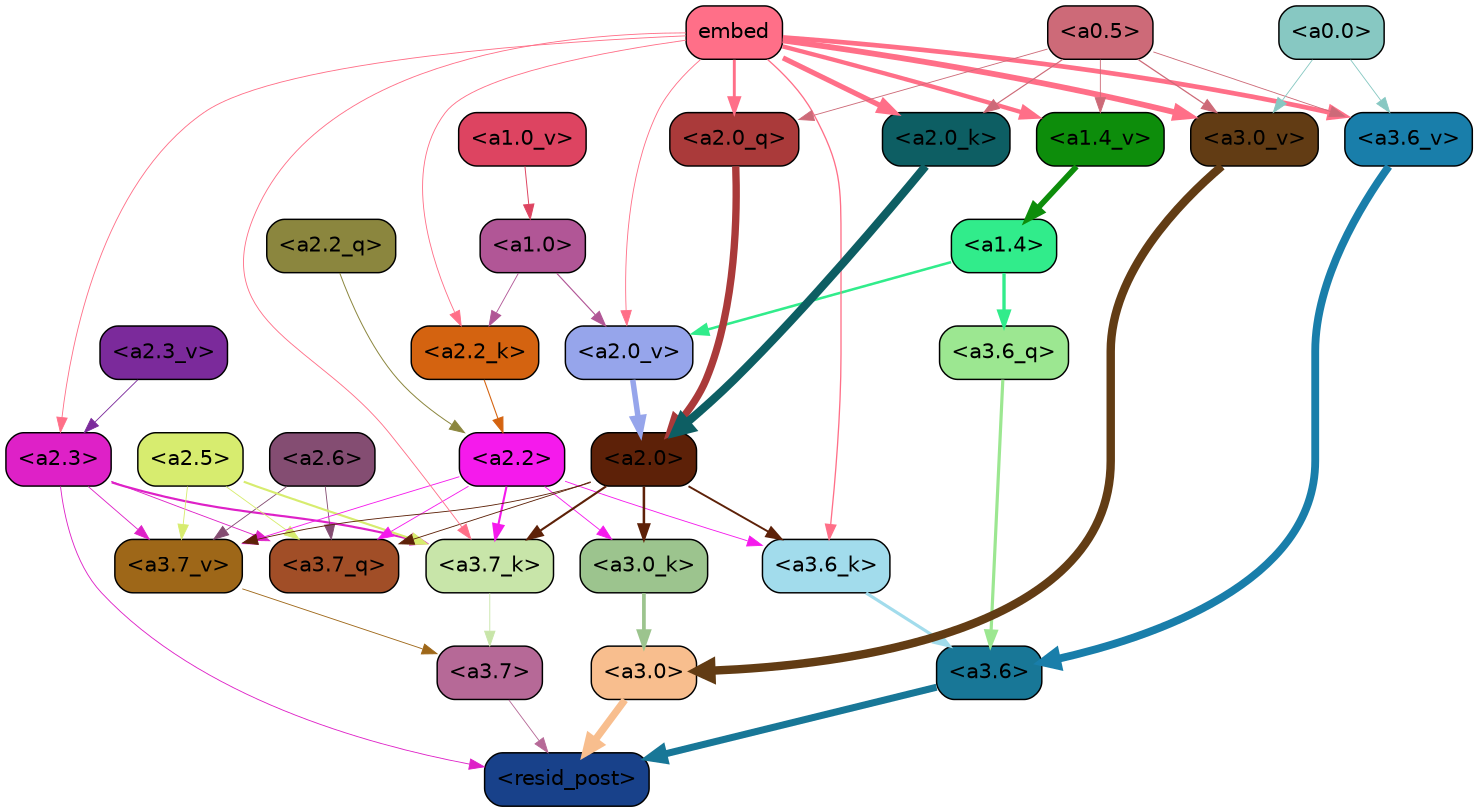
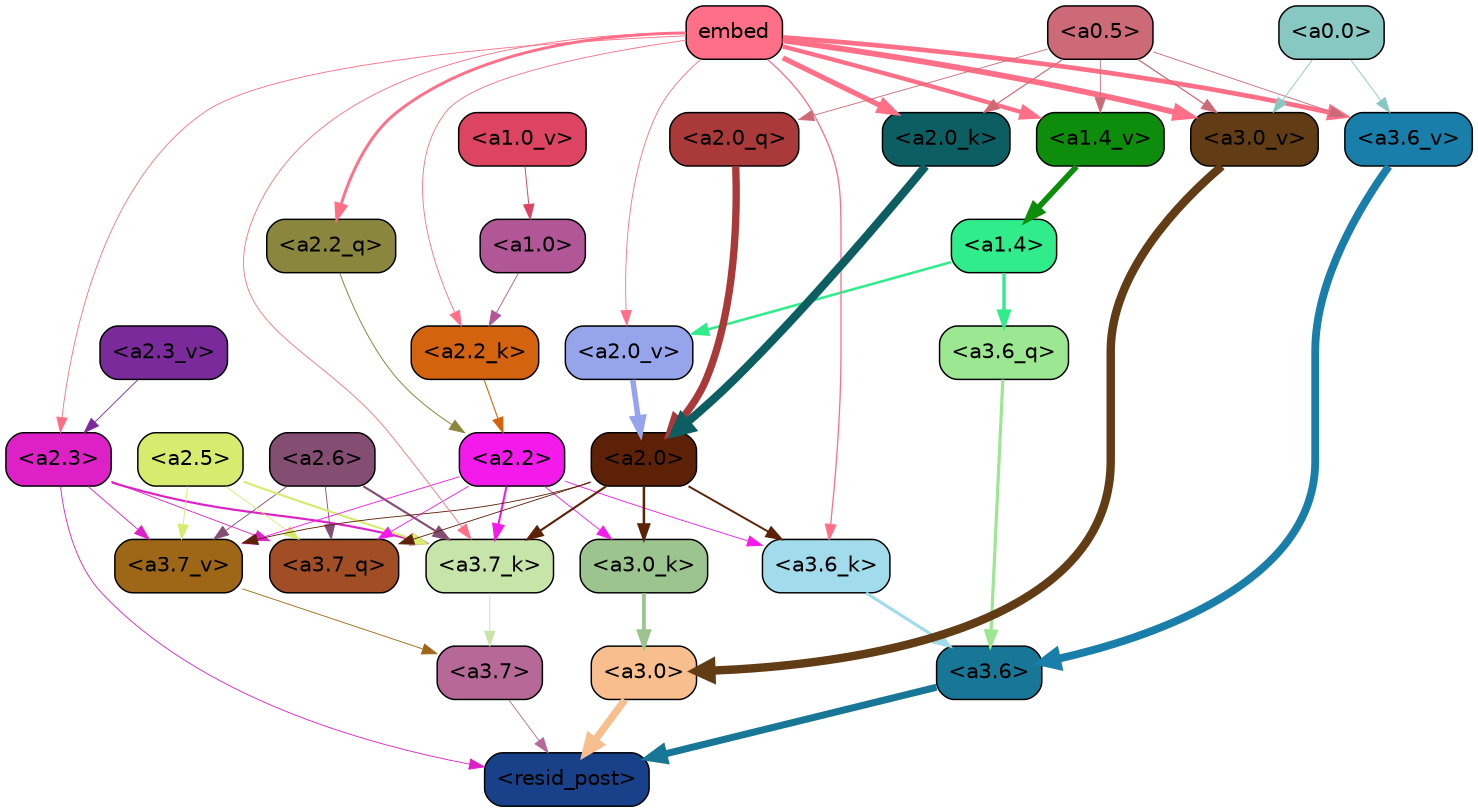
(734, 79) -> (483, 66)
(576, 294) -> none
none -> (396, 507)
